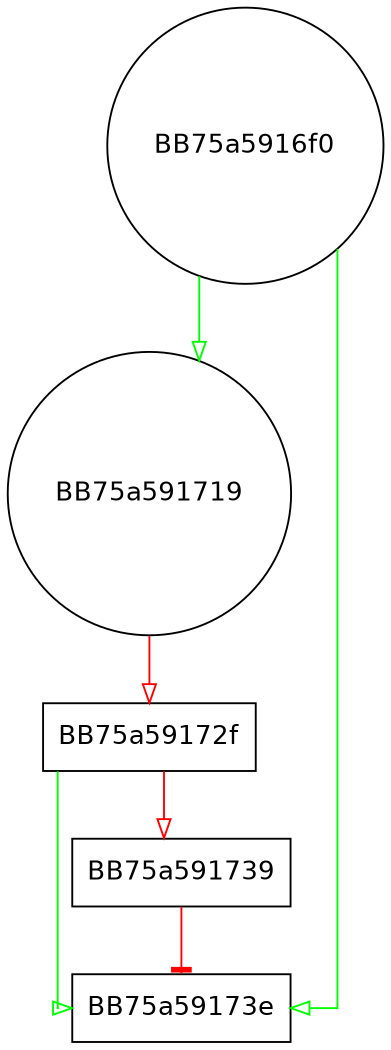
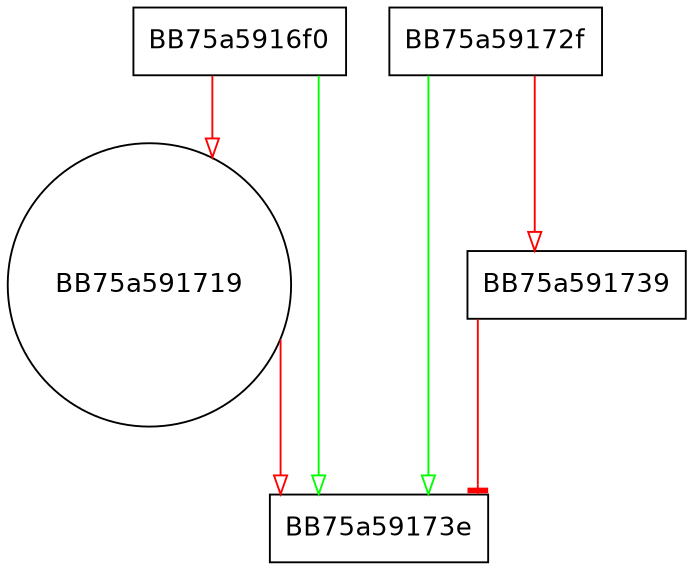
(245, 146) -> (240, 41)
(199, 309) -> (212, 107)
(149, 660) -> (281, 408)
